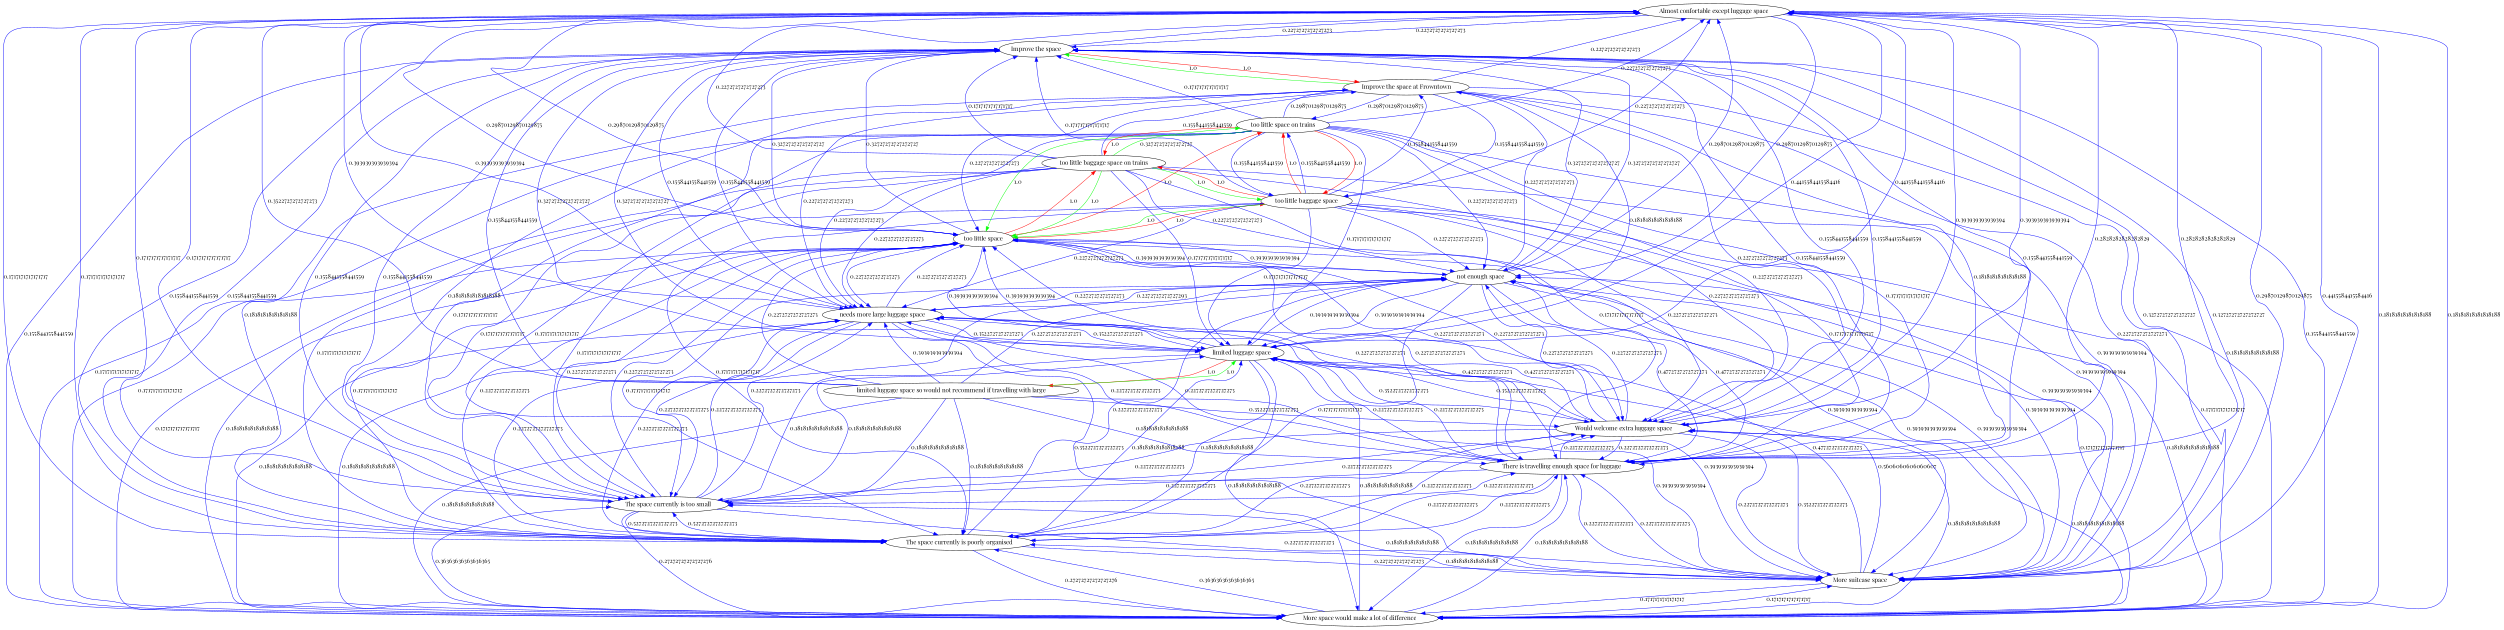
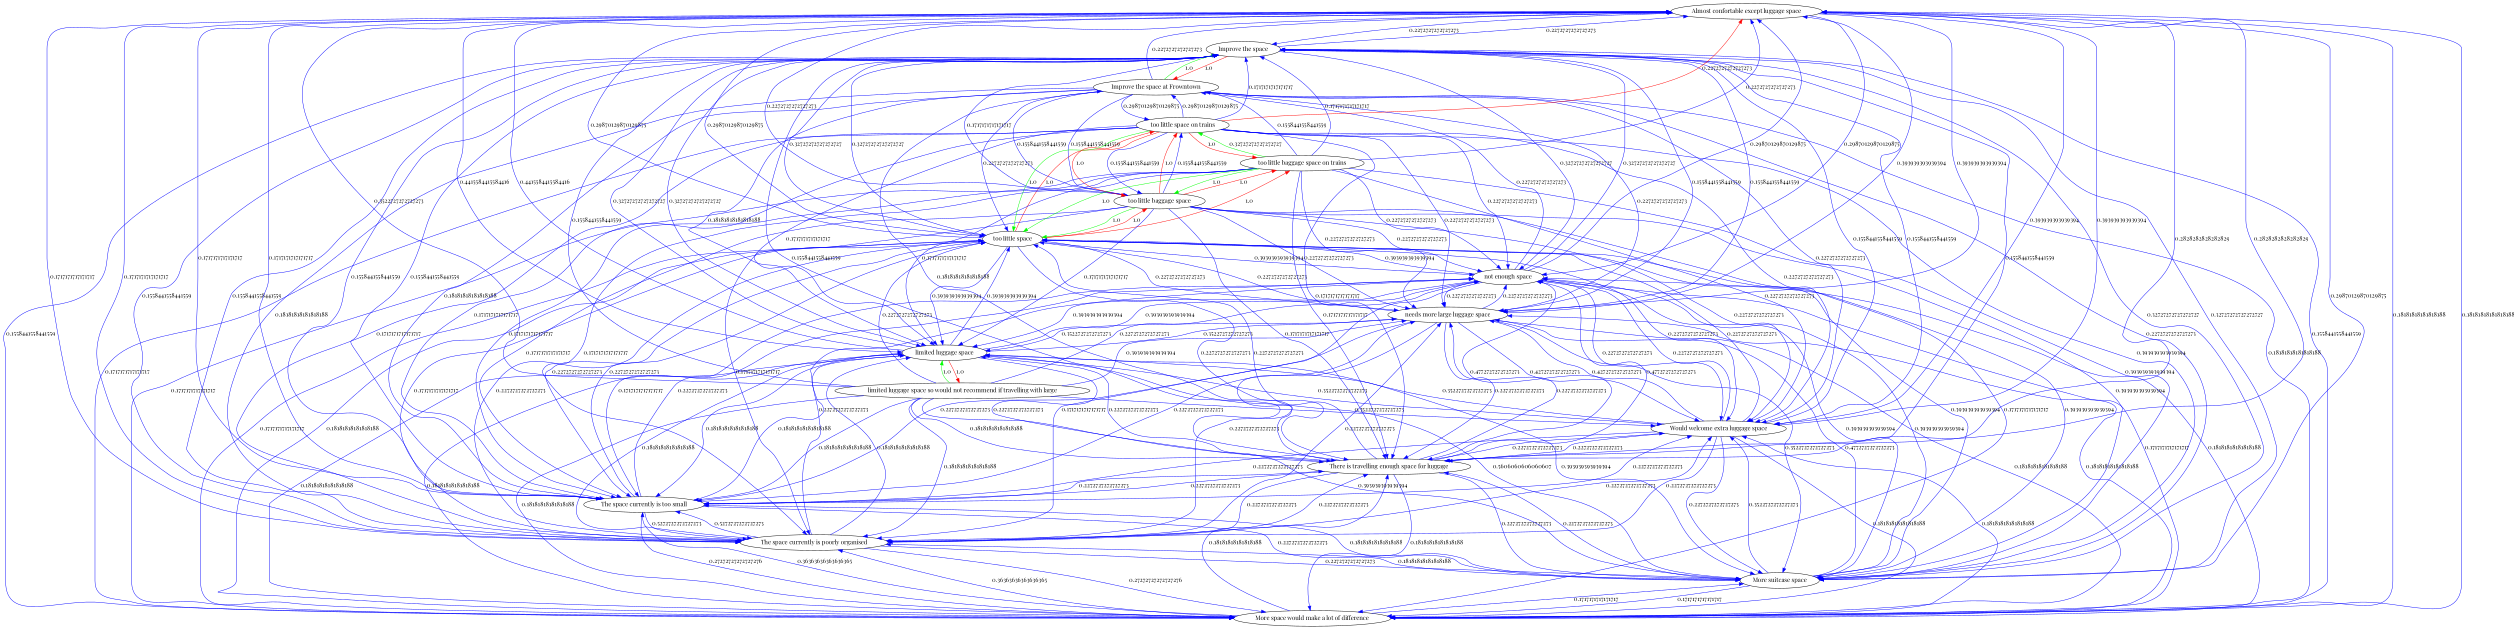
(1530, 93) -> (1493, 107)
(2322, 226) -> none
(1162, 296) -> (1528, 296)
